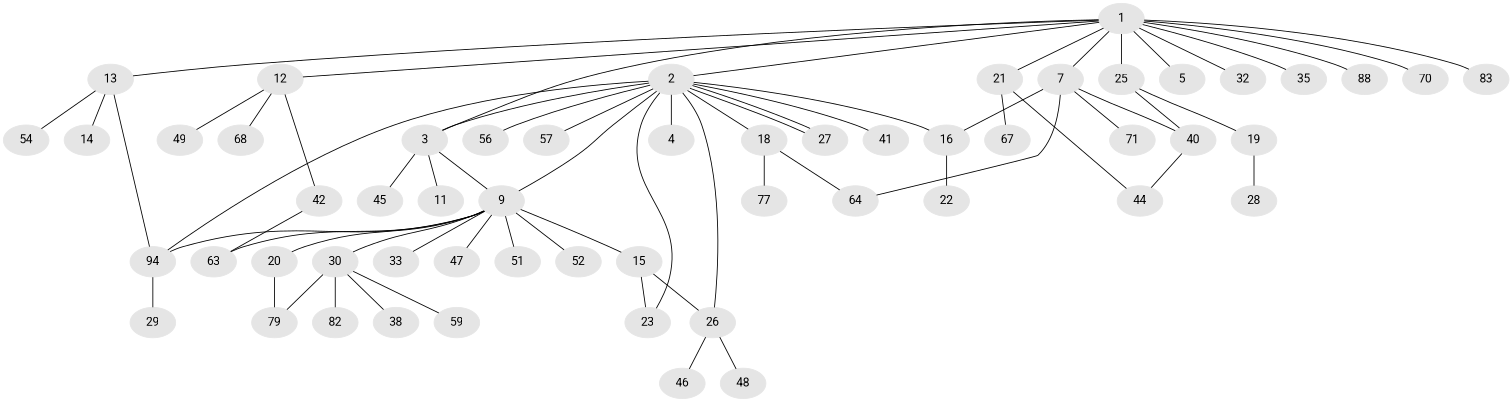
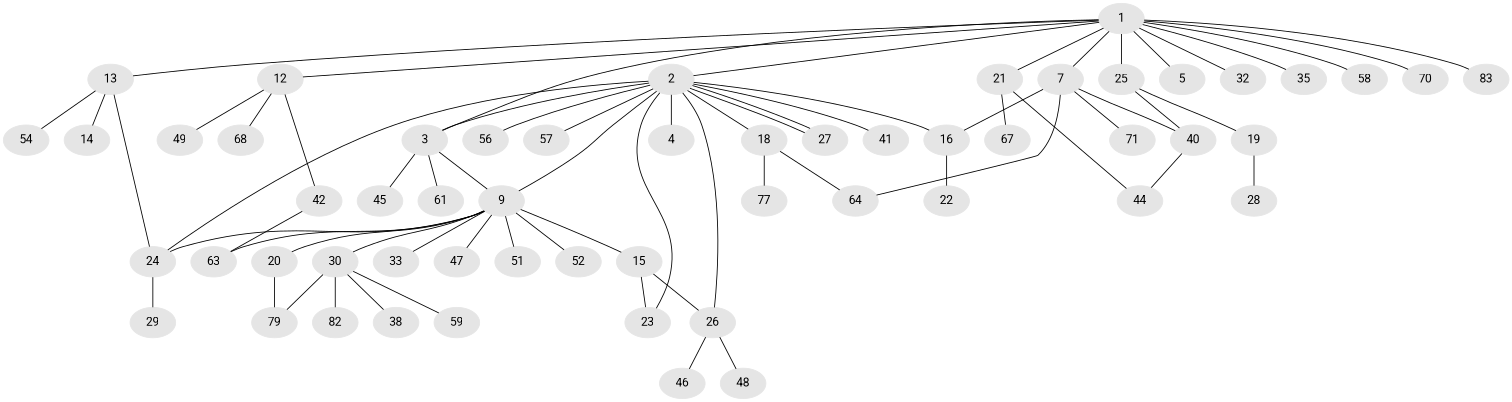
(1365, 79) -> (1365, 79)
(441, 201) -> (441, 201)
(153, 262) -> (153, 262)
